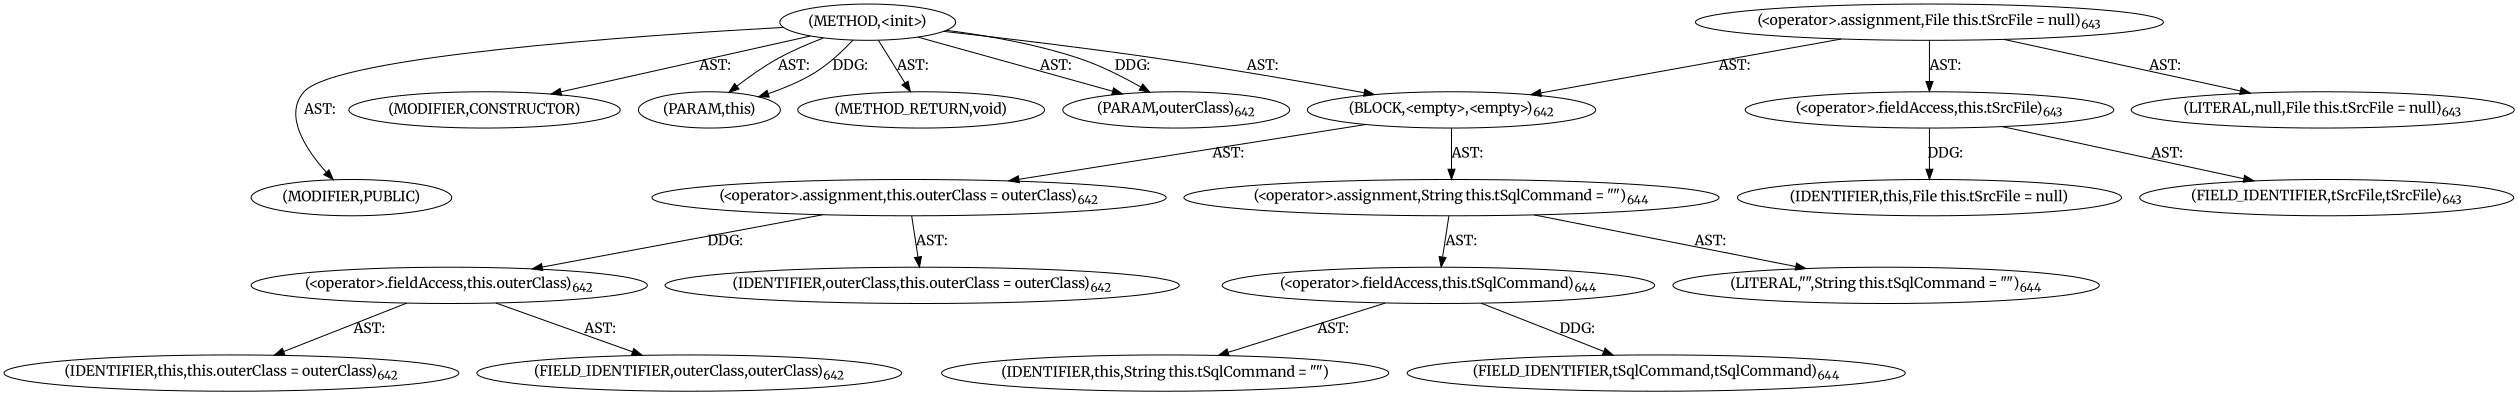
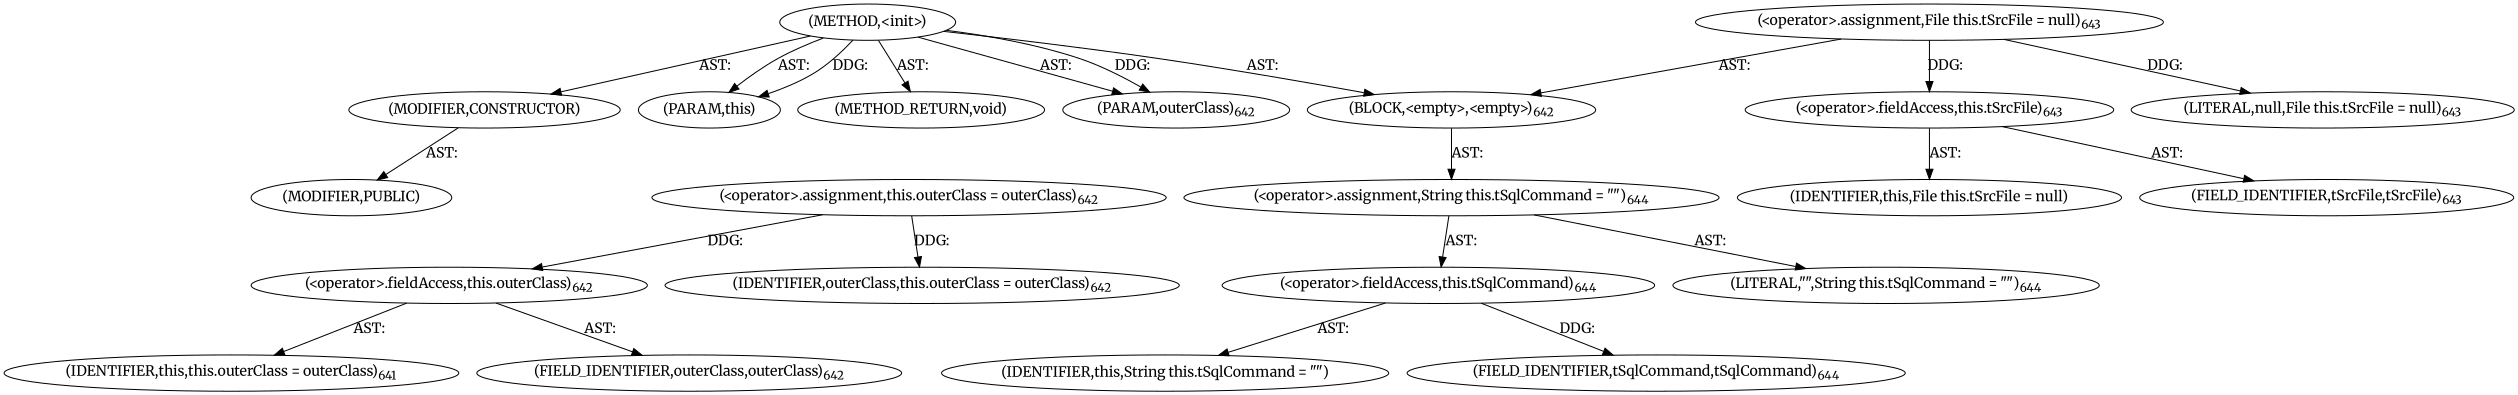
(496, 50) -> (422, 151)
(1947, 66) -> (1947, 66)
(2167, 66) -> (2167, 66)
(1192, 152) -> none
(1947, 154) -> (1947, 154)
(934, 241) -> (934, 241)
(388, 372) -> (388, 372)
